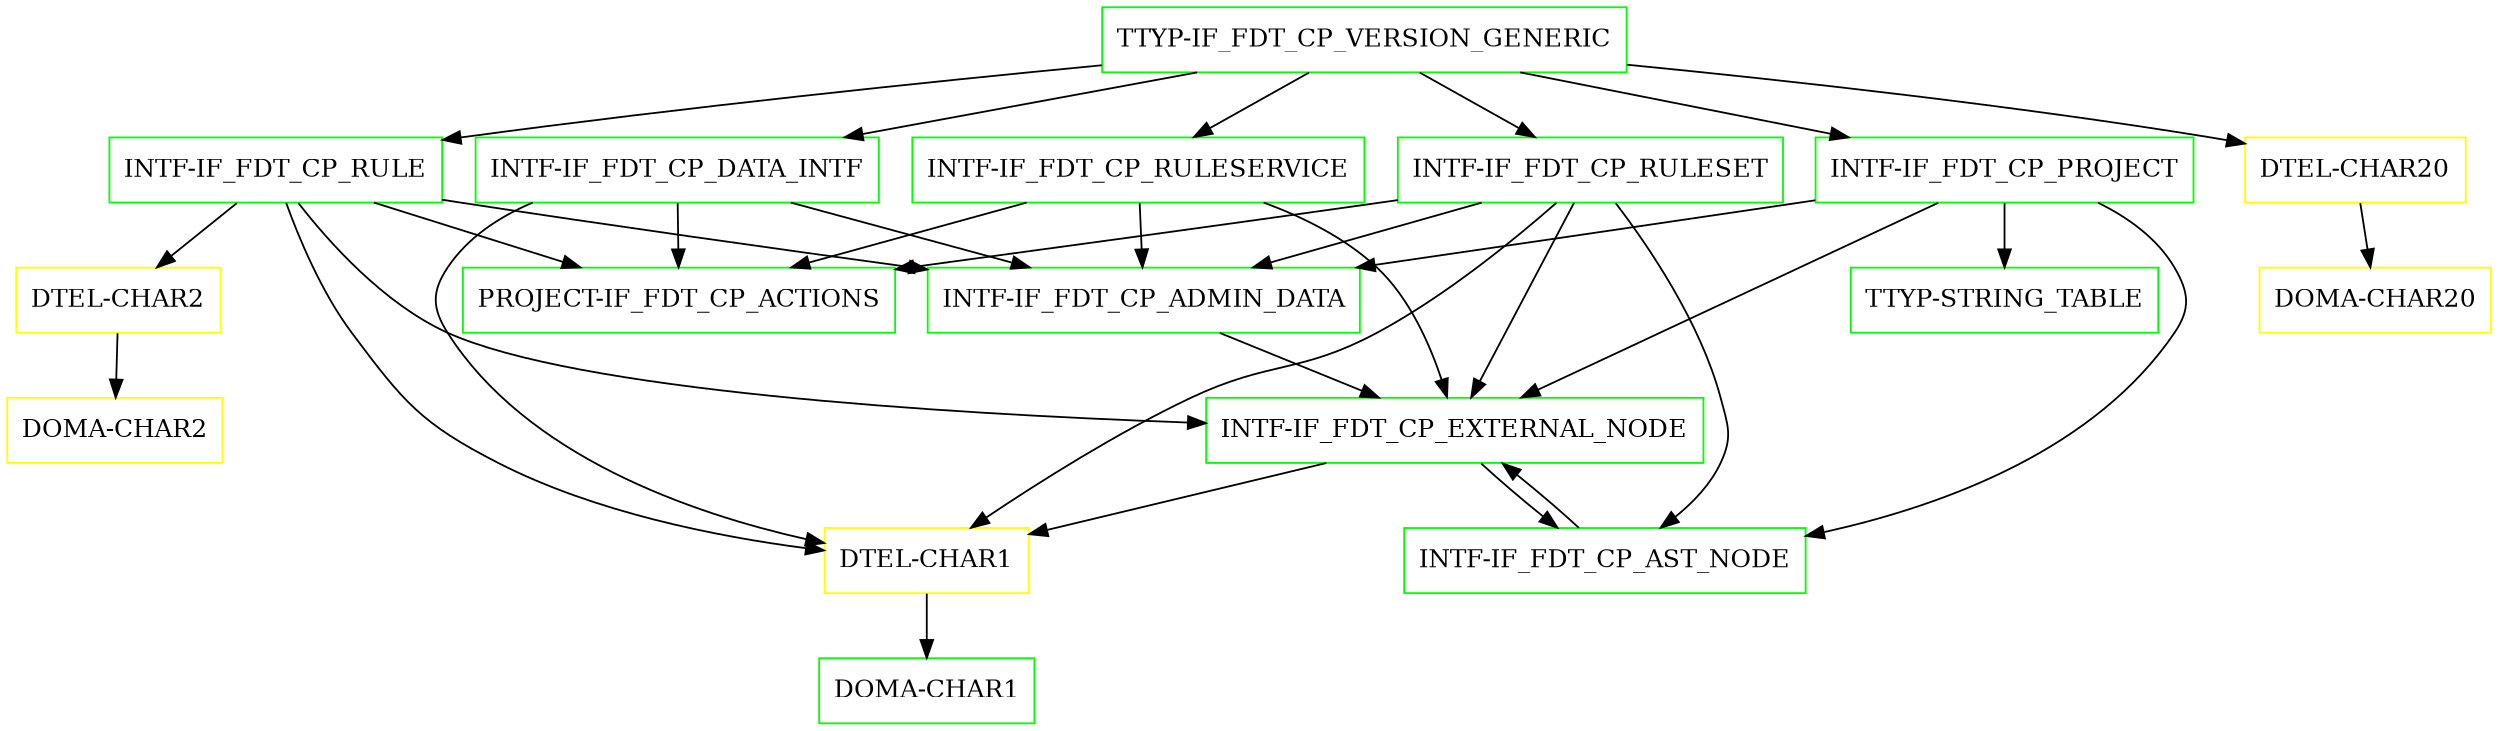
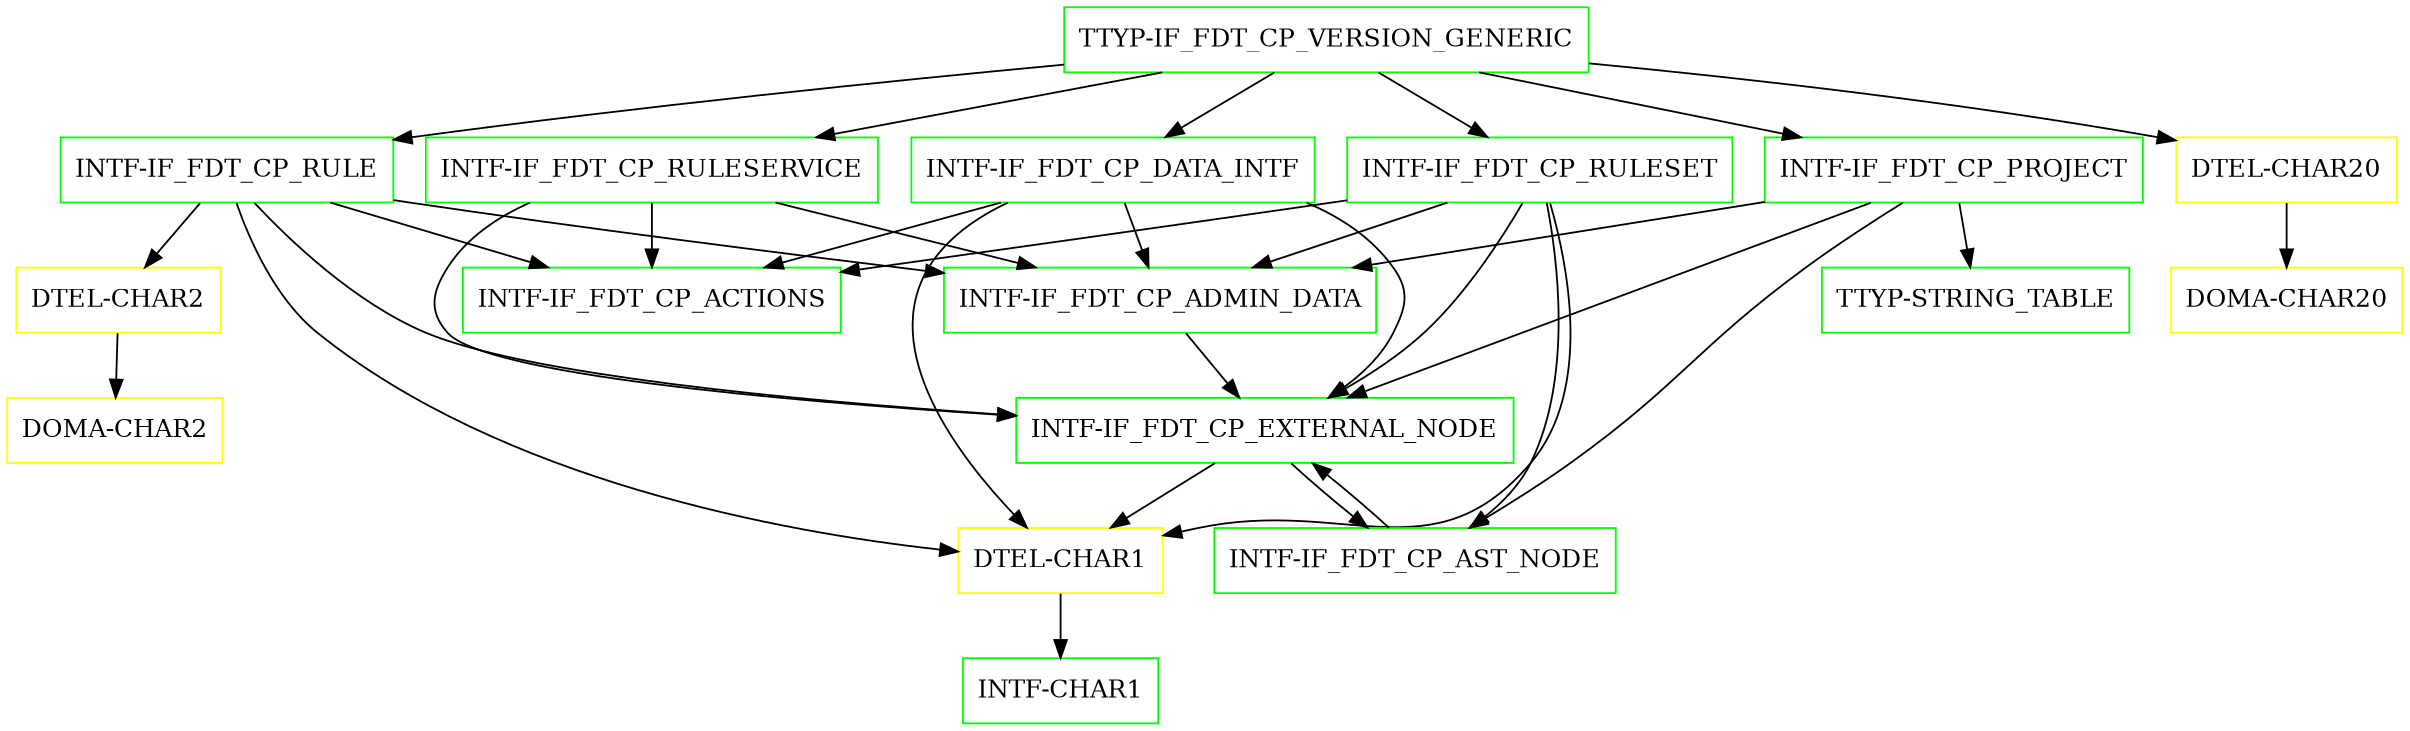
none -> (1402, 283)
(679, 300) -> (652, 300)
(927, 691) -> (1061, 691)
